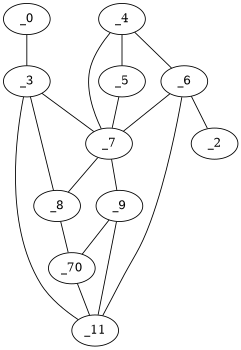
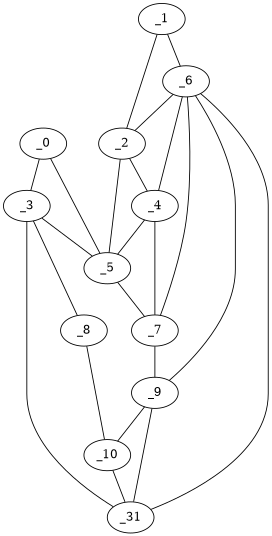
none -> (162, 19)
(68, 112) -> (67, 237)
(83, 175) -> none
none -> (138, 175)
none -> (75, 206)
none -> (115, 206)
none -> (235, 245)
(72, 268) -> (107, 455)
(95, 331) -> (131, 517)
